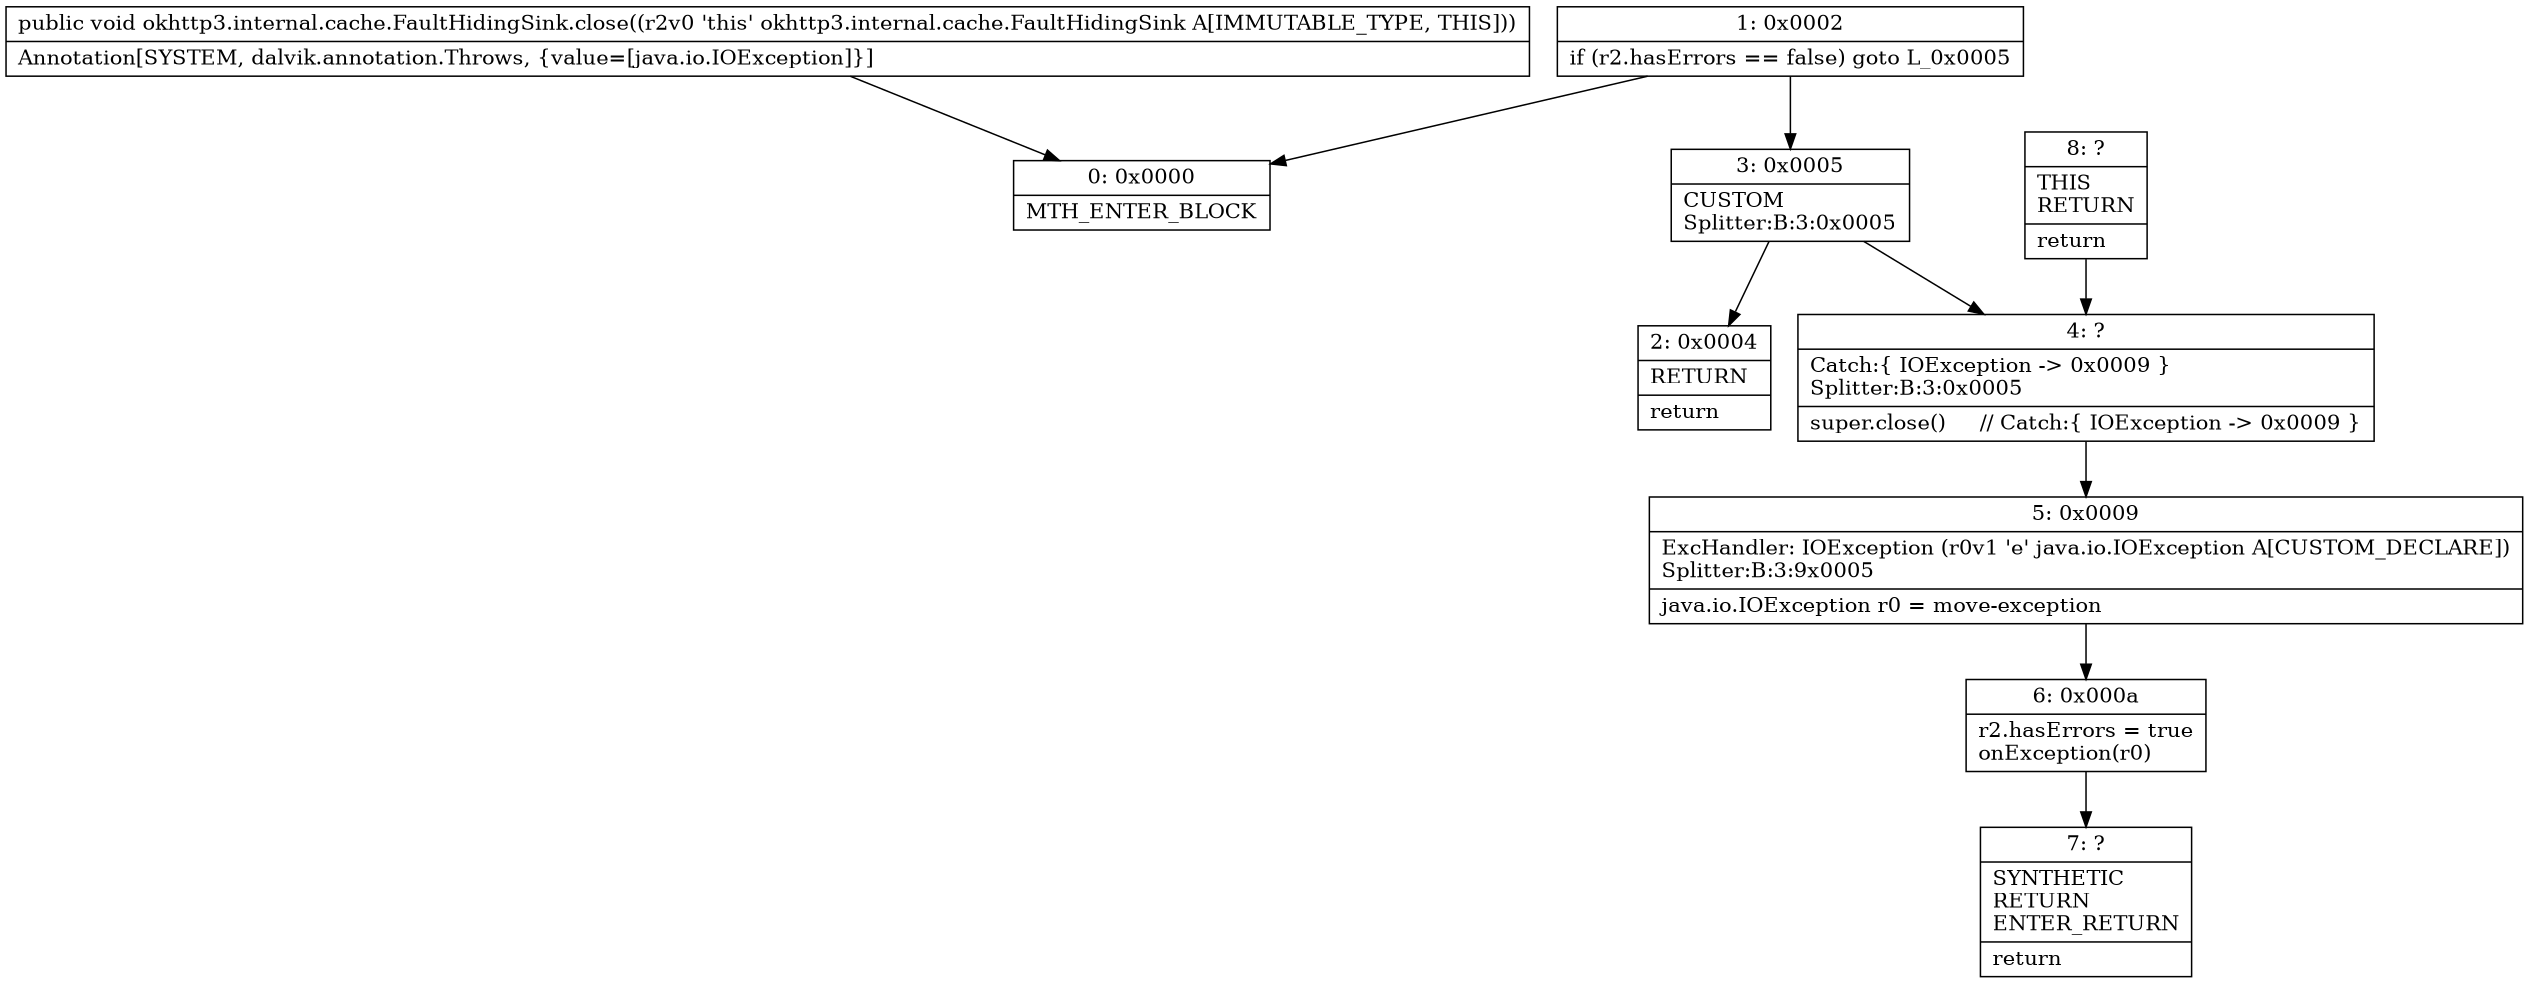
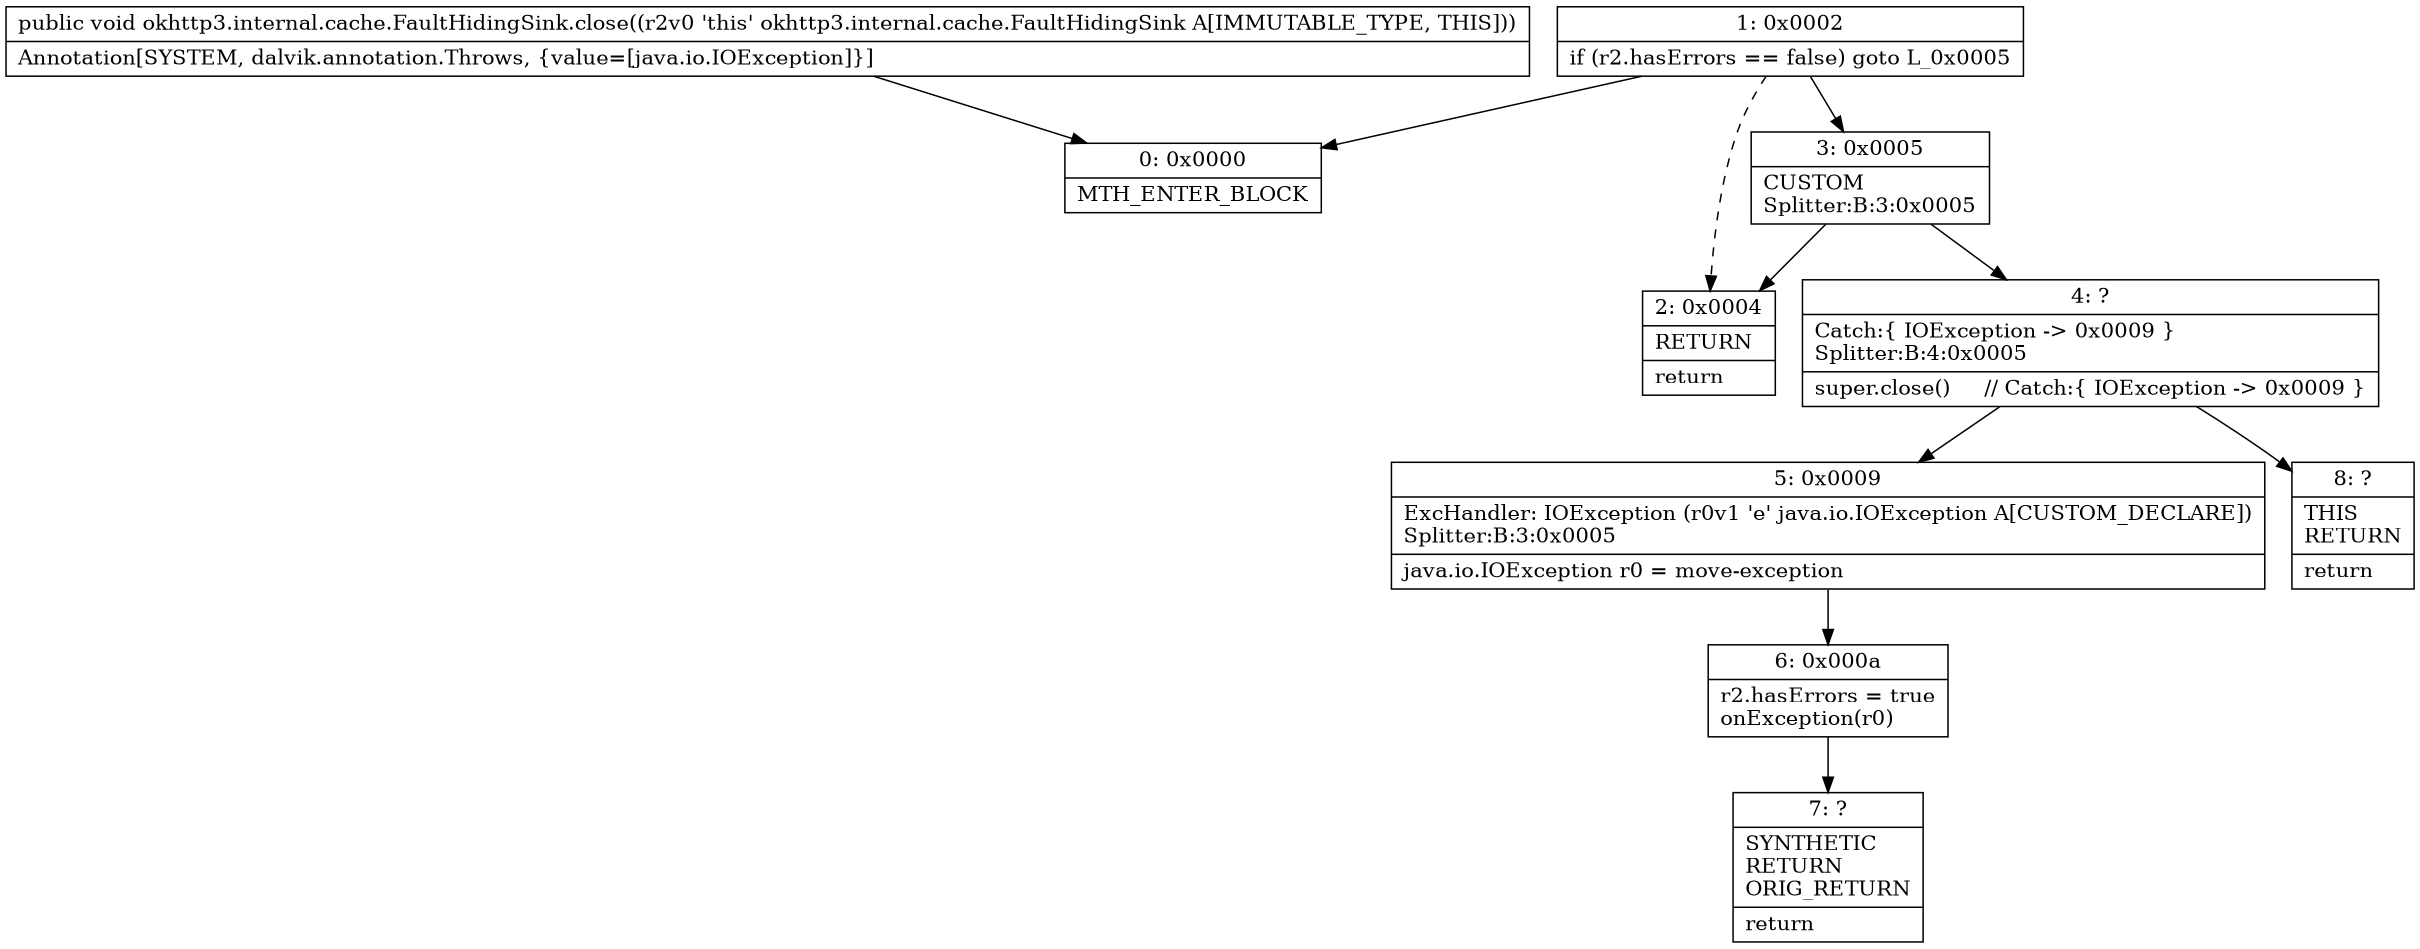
none -> (1726, 172)
(2086, 279) -> (2239, 433)
(1917, 388) -> (1922, 354)
(1769, 571) -> (1511, 536)
(2086, 924) -> (1828, 889)
